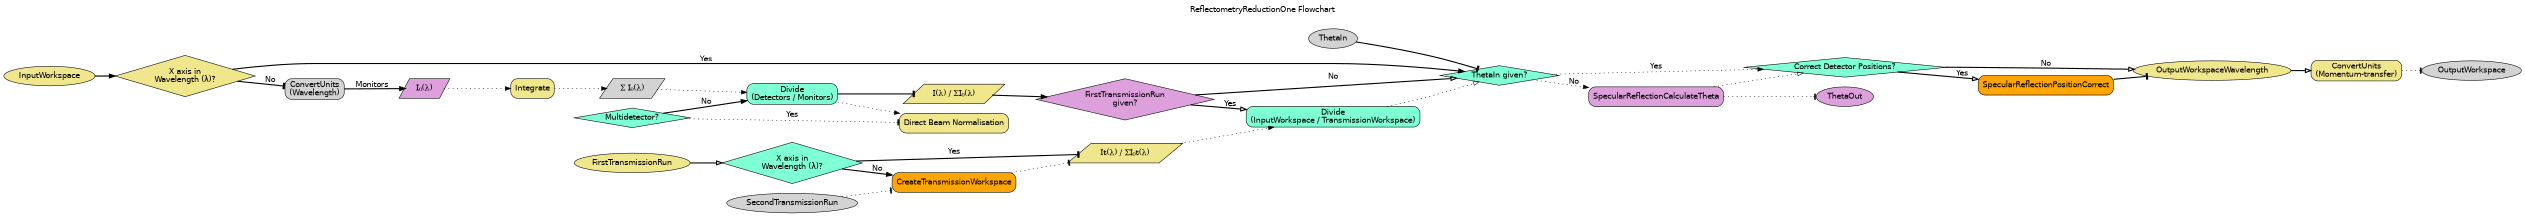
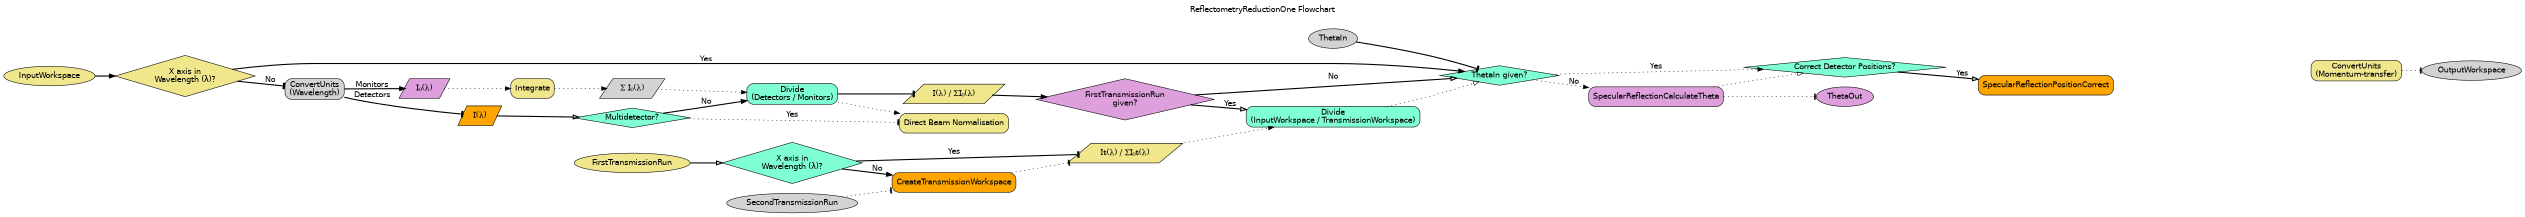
(2212, 71) -> none
none -> (480, 116)
